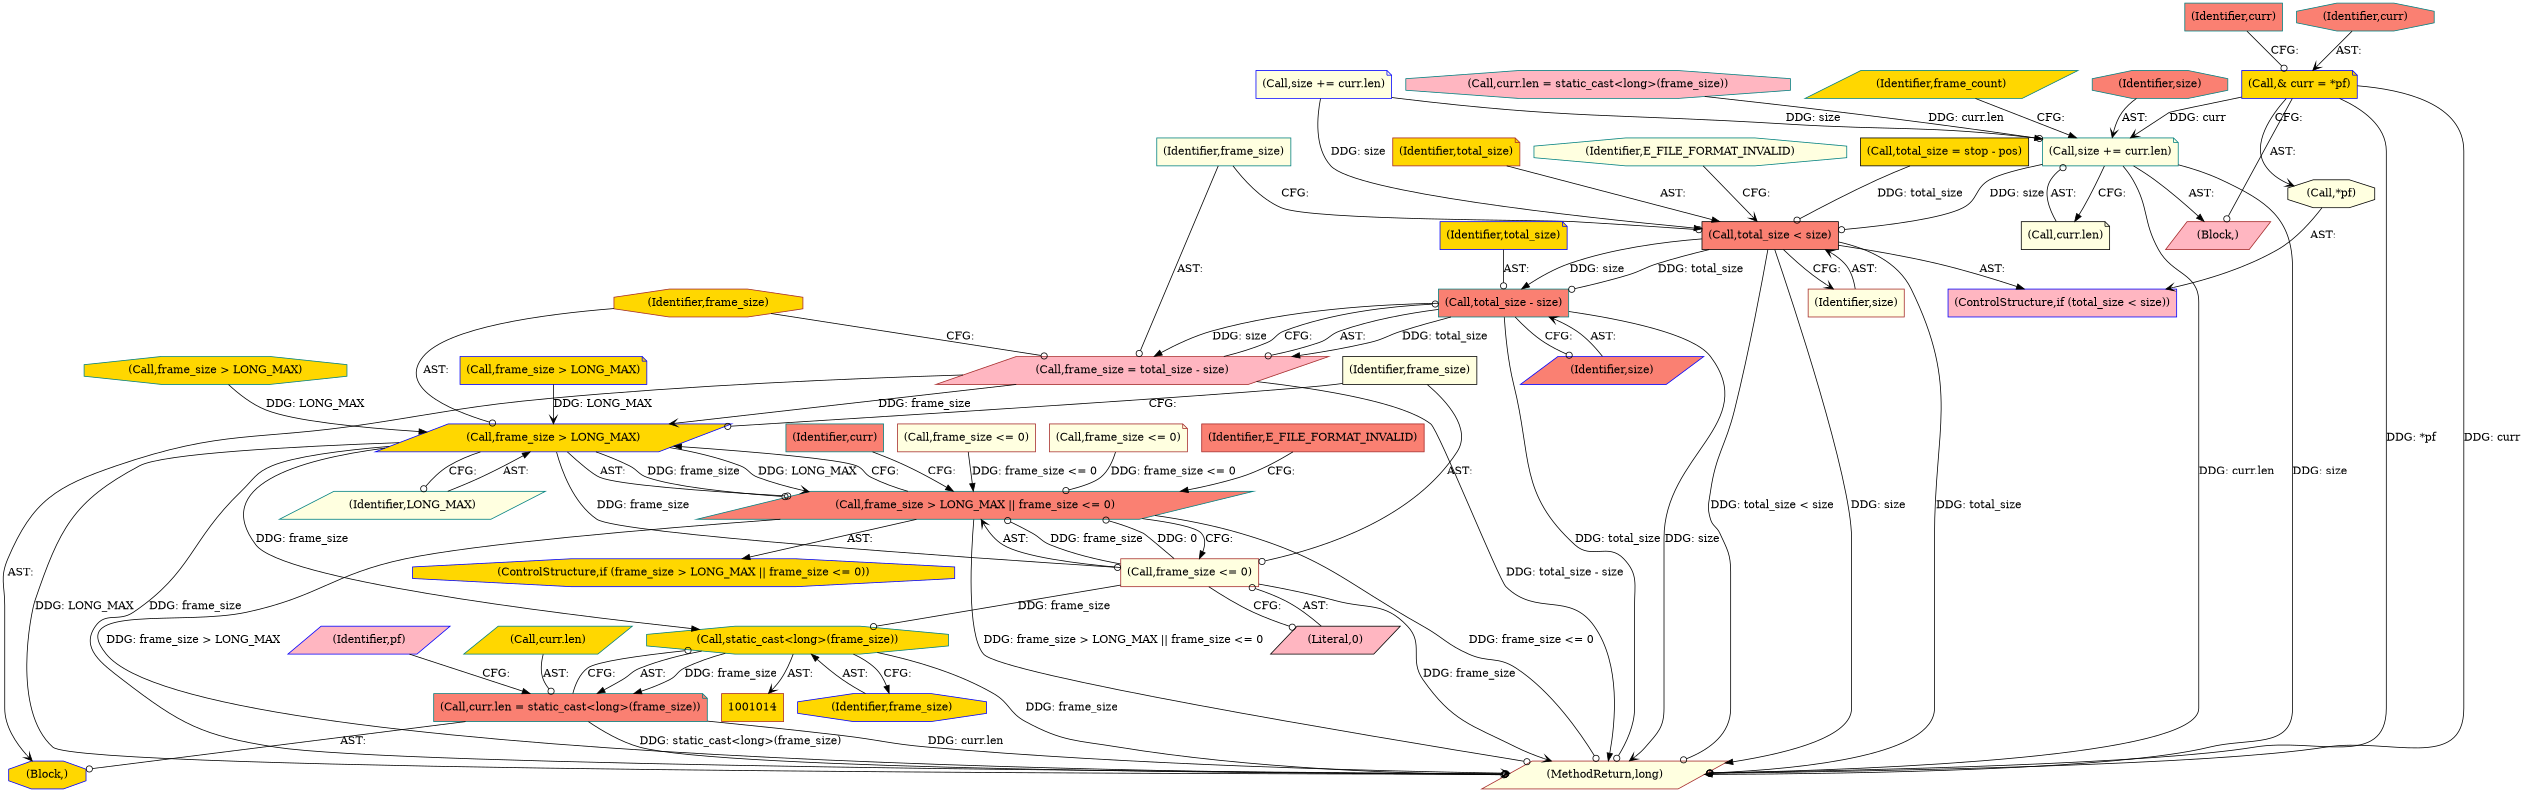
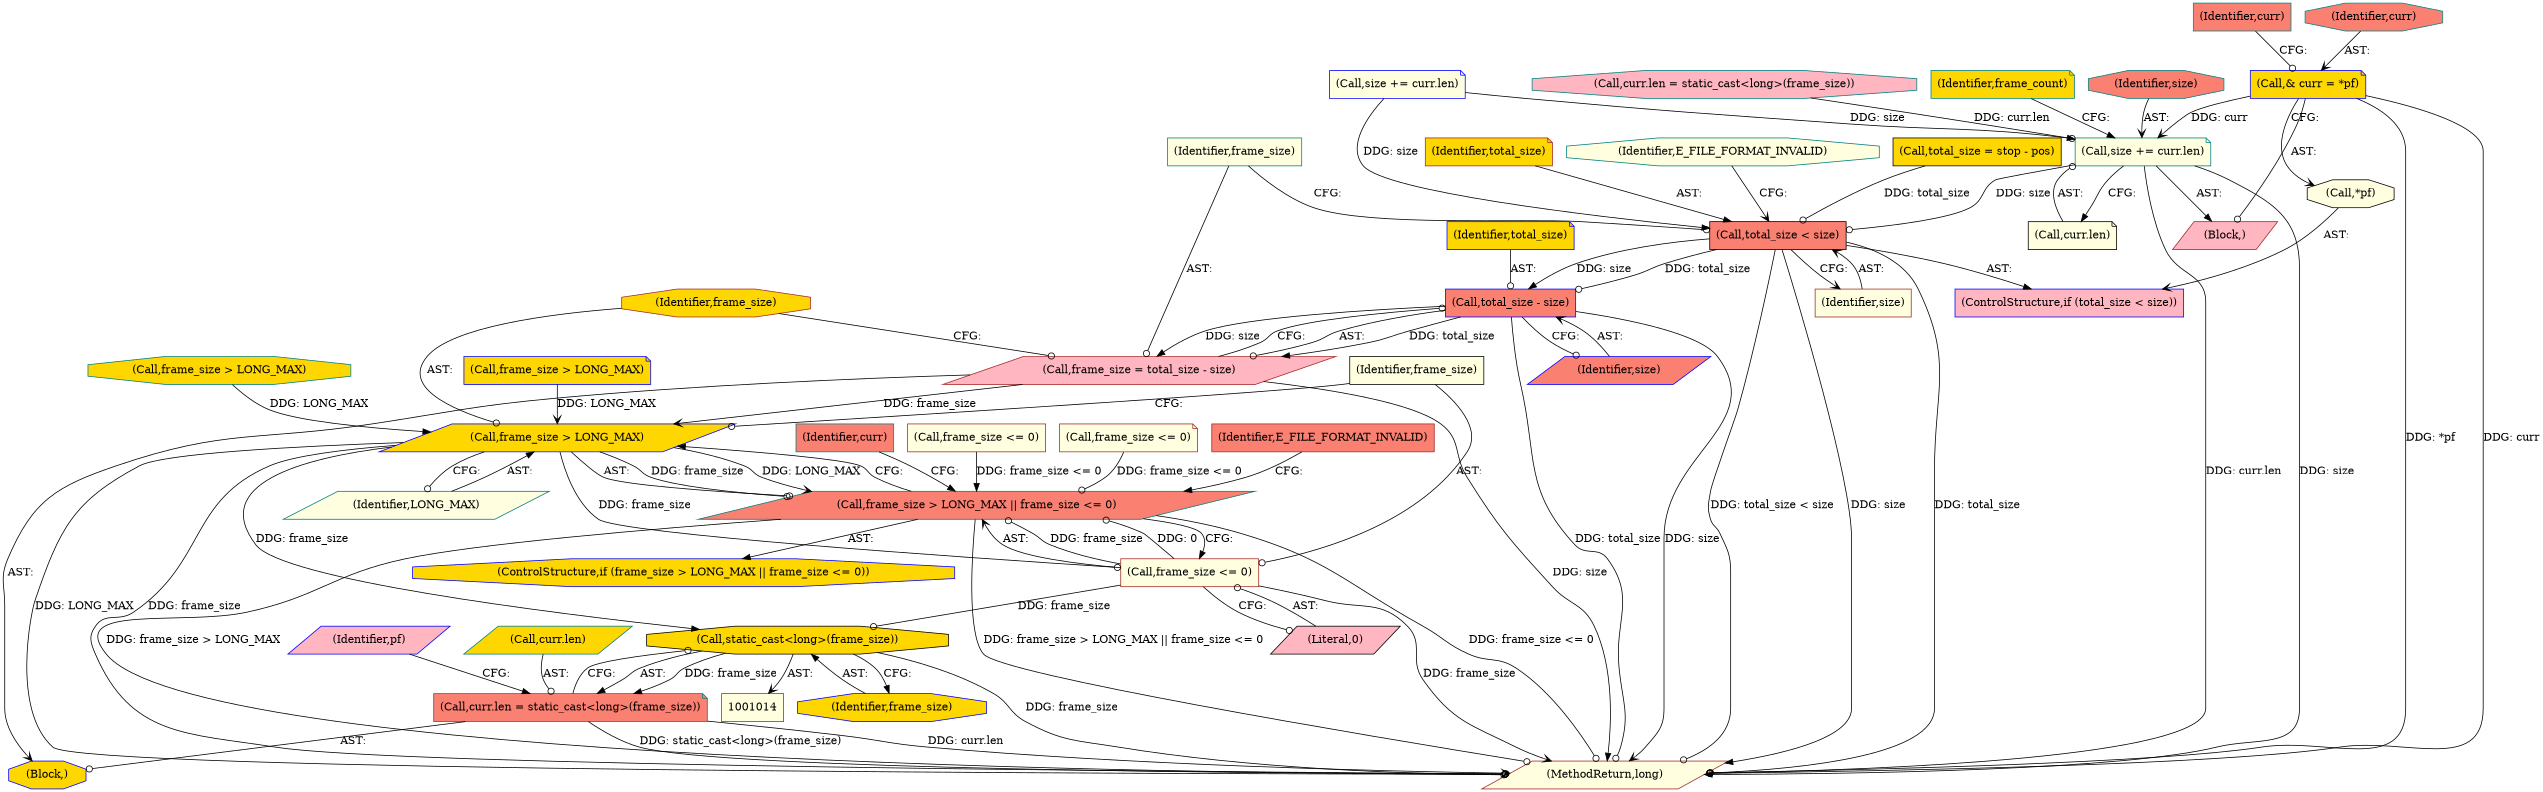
(1941, 84) -> (2003, 84)
(1504, 303) -> (1511, 303)
(1565, 573) -> (1580, 573)
(798, 640) -> (798, 640)
(753, 708) -> (753, 708)
